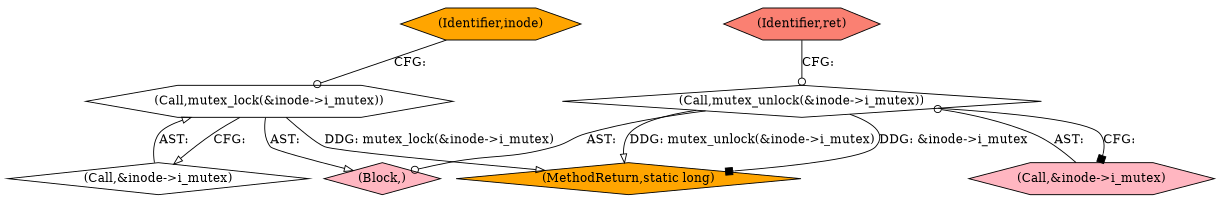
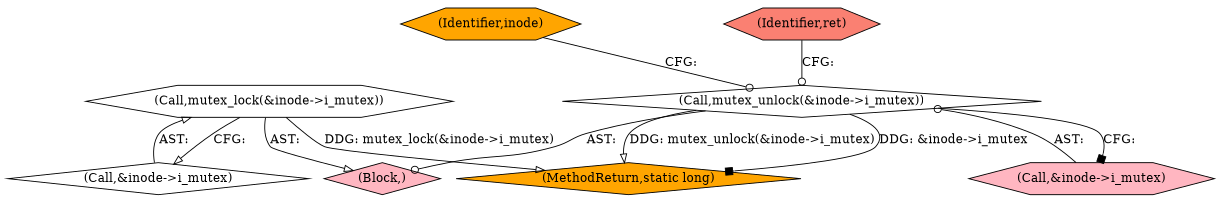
(384, 61) -> (644, 62)
